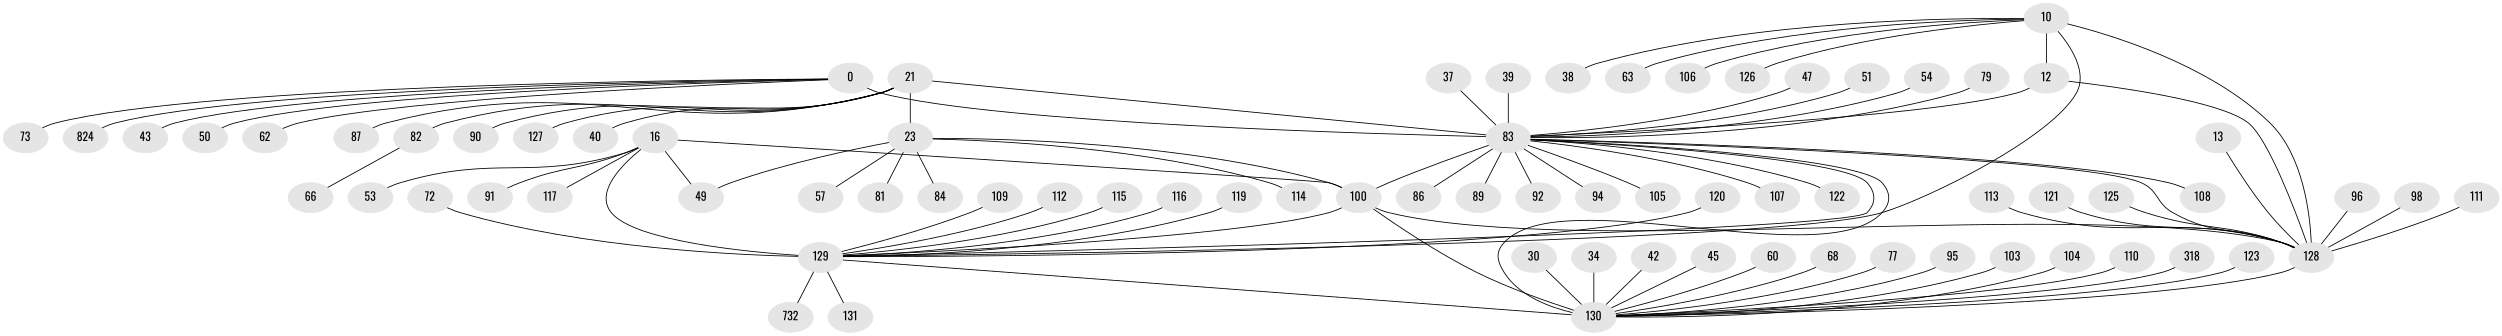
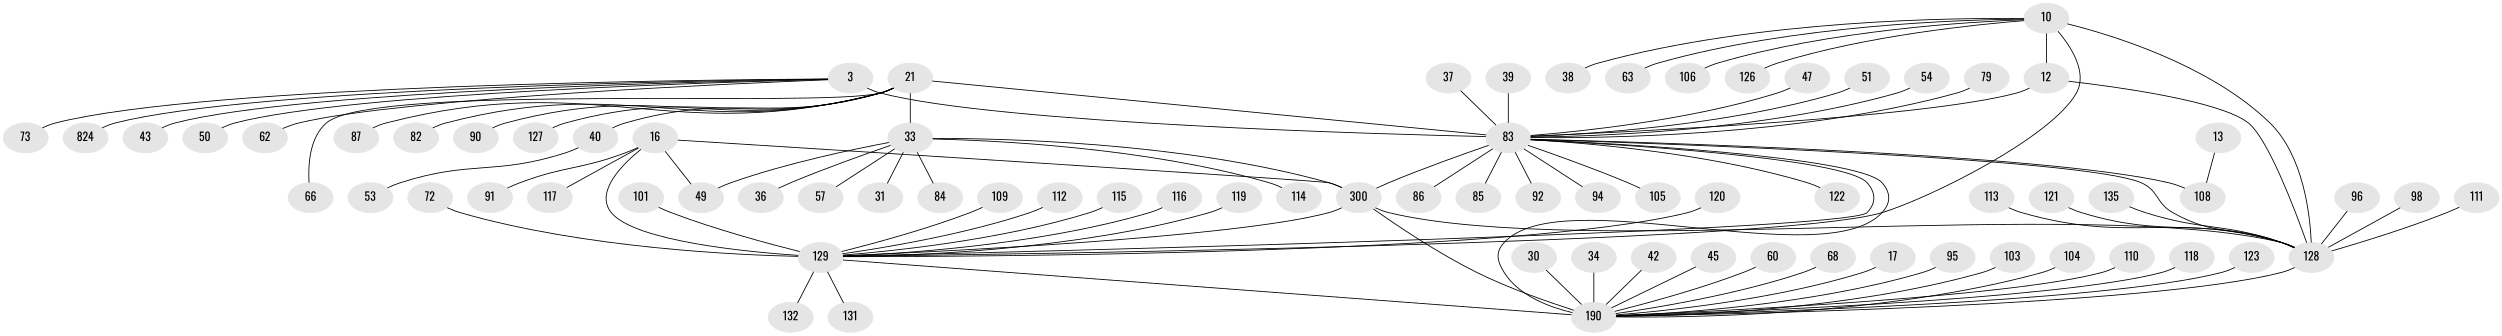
(850, 78) -> (850, 78)
(910, 138) -> (910, 138)
(364, 168) -> (593, 99)
(513, 168) -> (483, 168)
none -> (641, 198)
none -> (761, 198)
(880, 198) -> (880, 198)
(1359, 198) -> (1359, 198)
(1478, 198) -> (1478, 198)
(1777, 198) -> none
(2111, 198) -> (2111, 198)
(2259, 201) -> (2210, 168)
(1893, 257) -> (1893, 257)
(2192, 257) -> (2192, 257)
(791, 317) -> (791, 317)
(1594, 317) -> (1594, 317)
